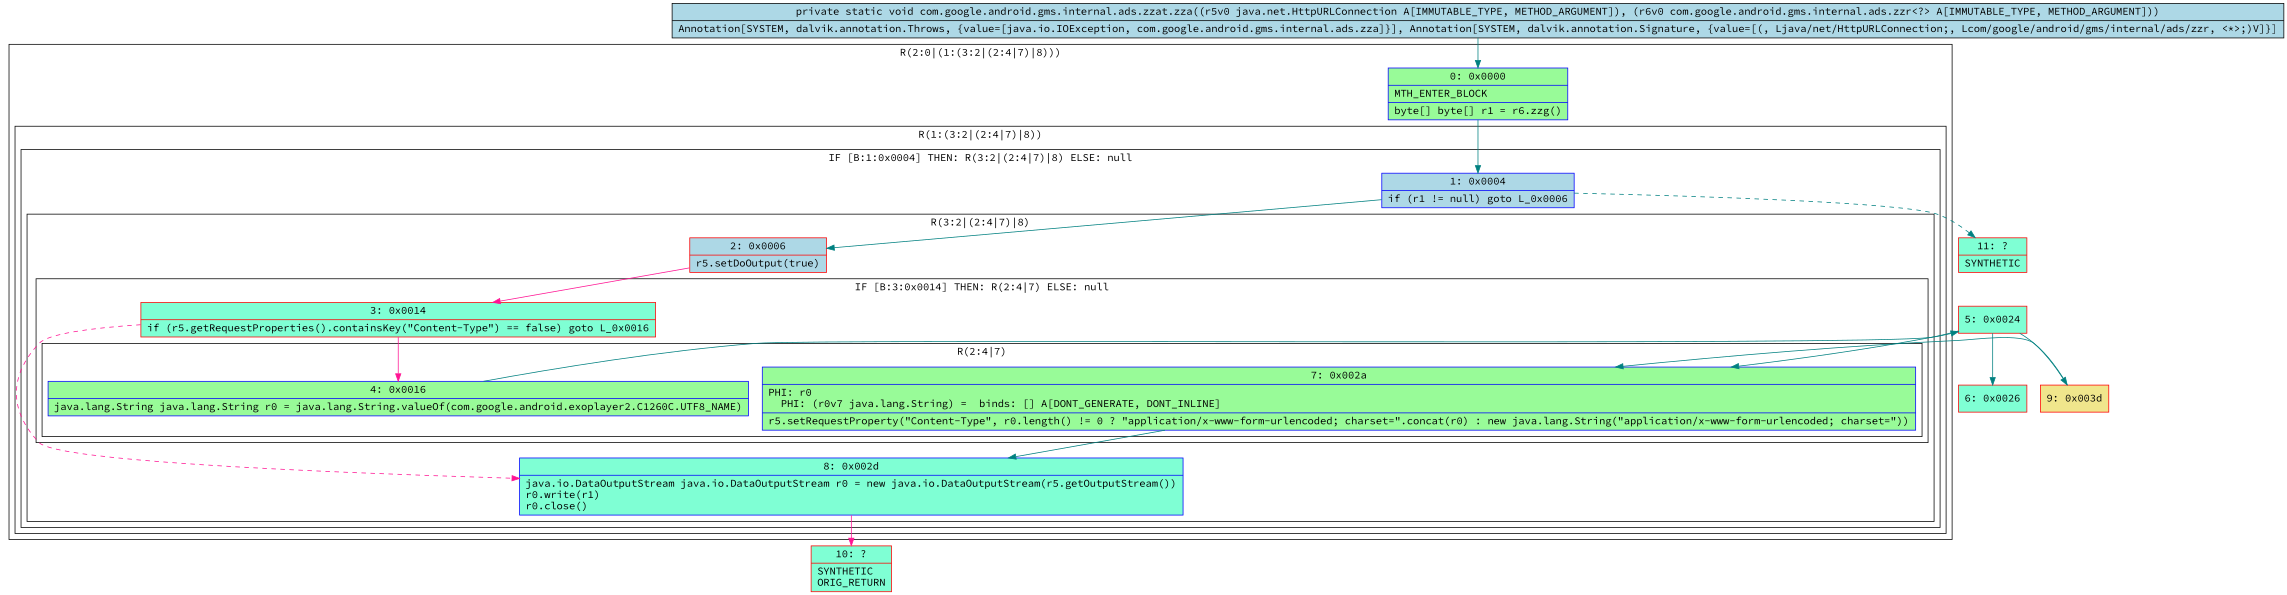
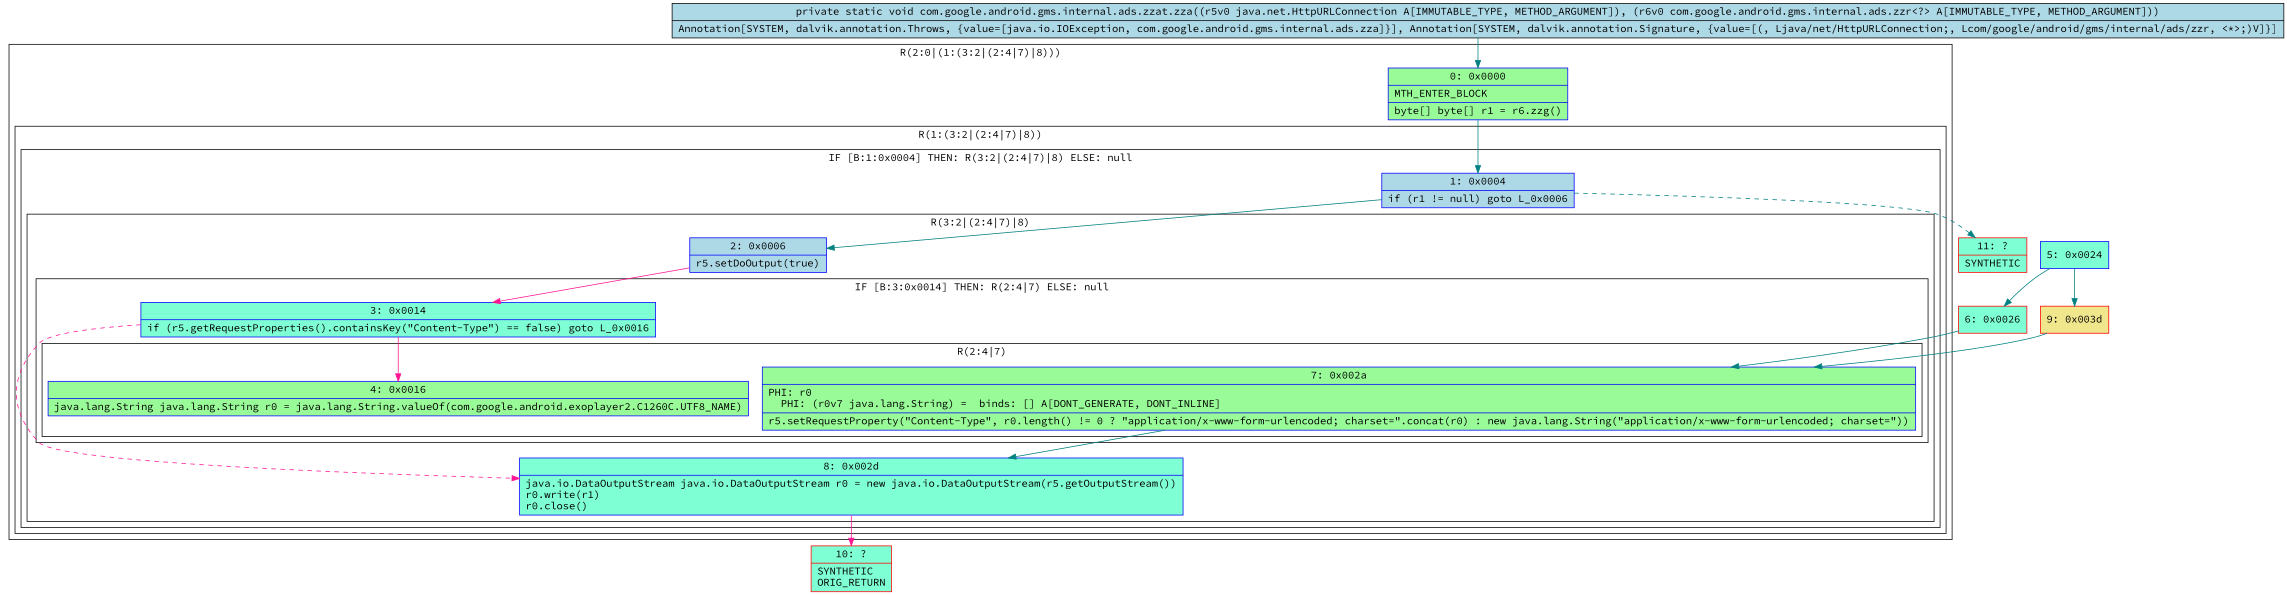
(758, 255) -> (758, 255)
(398, 320) -> (398, 320)
(1993, 320) -> (2075, 255)
(1216, 342) -> none
(1844, 352) -> (1849, 351)
